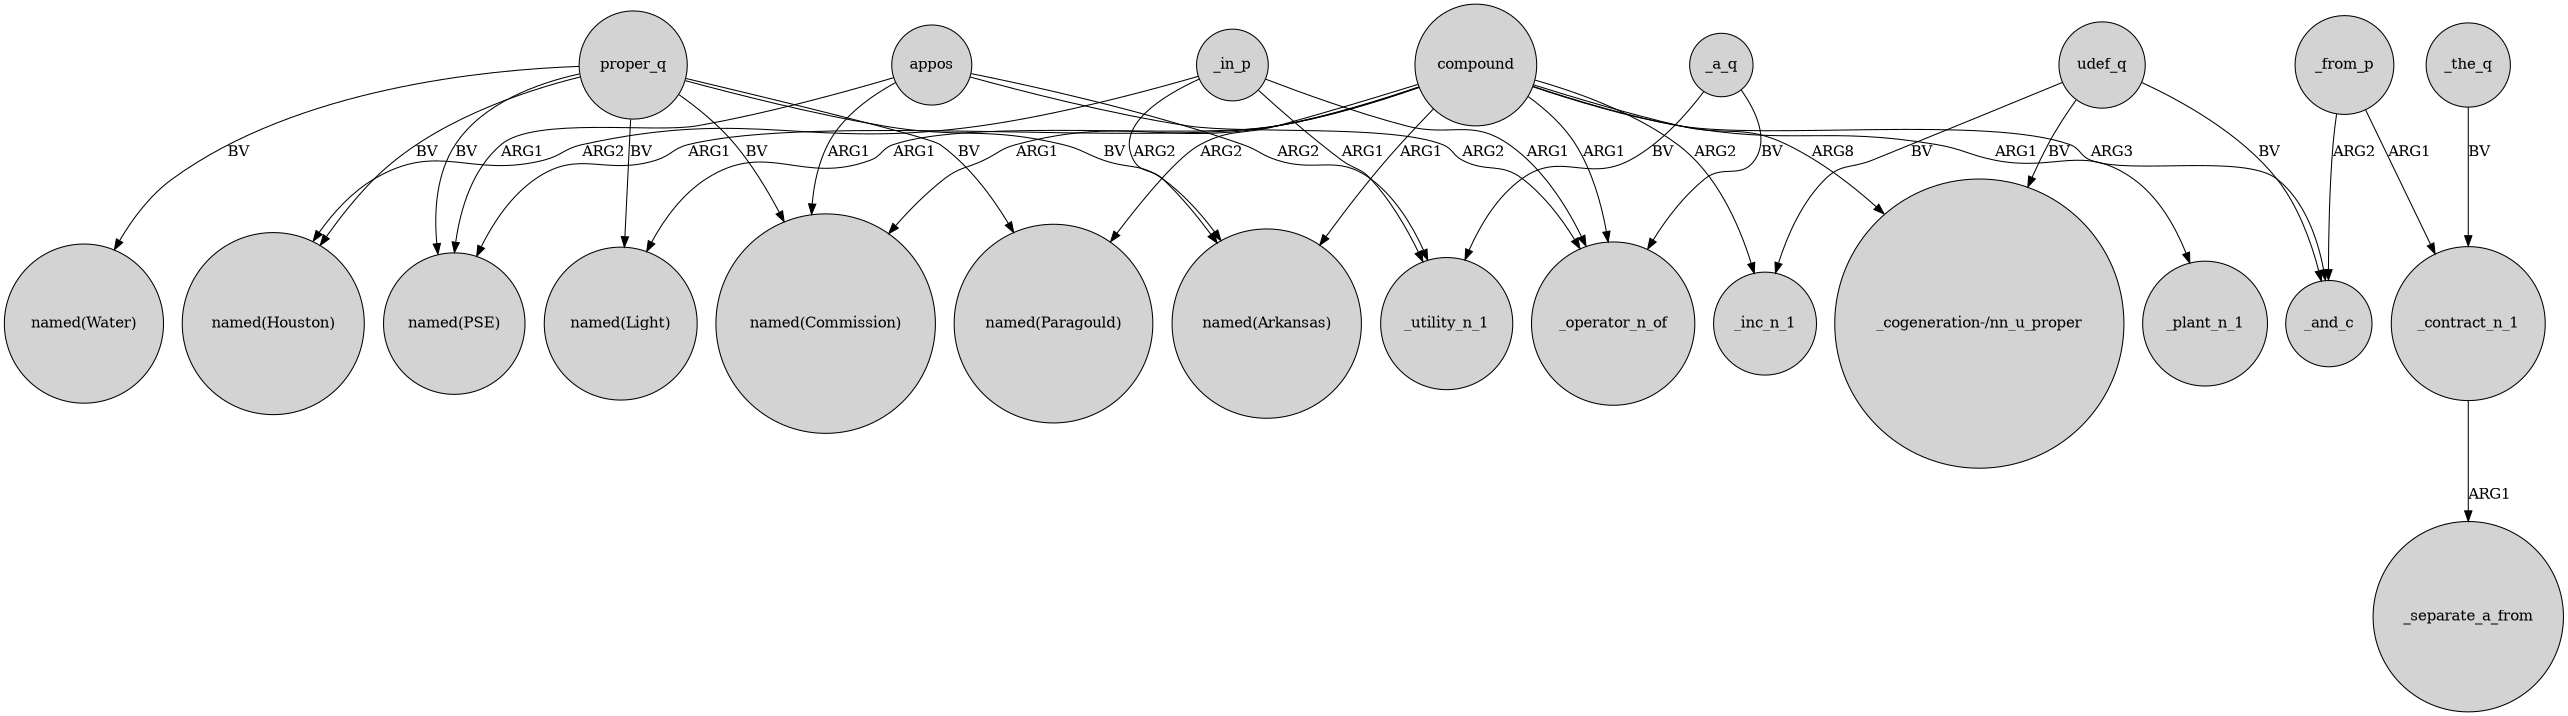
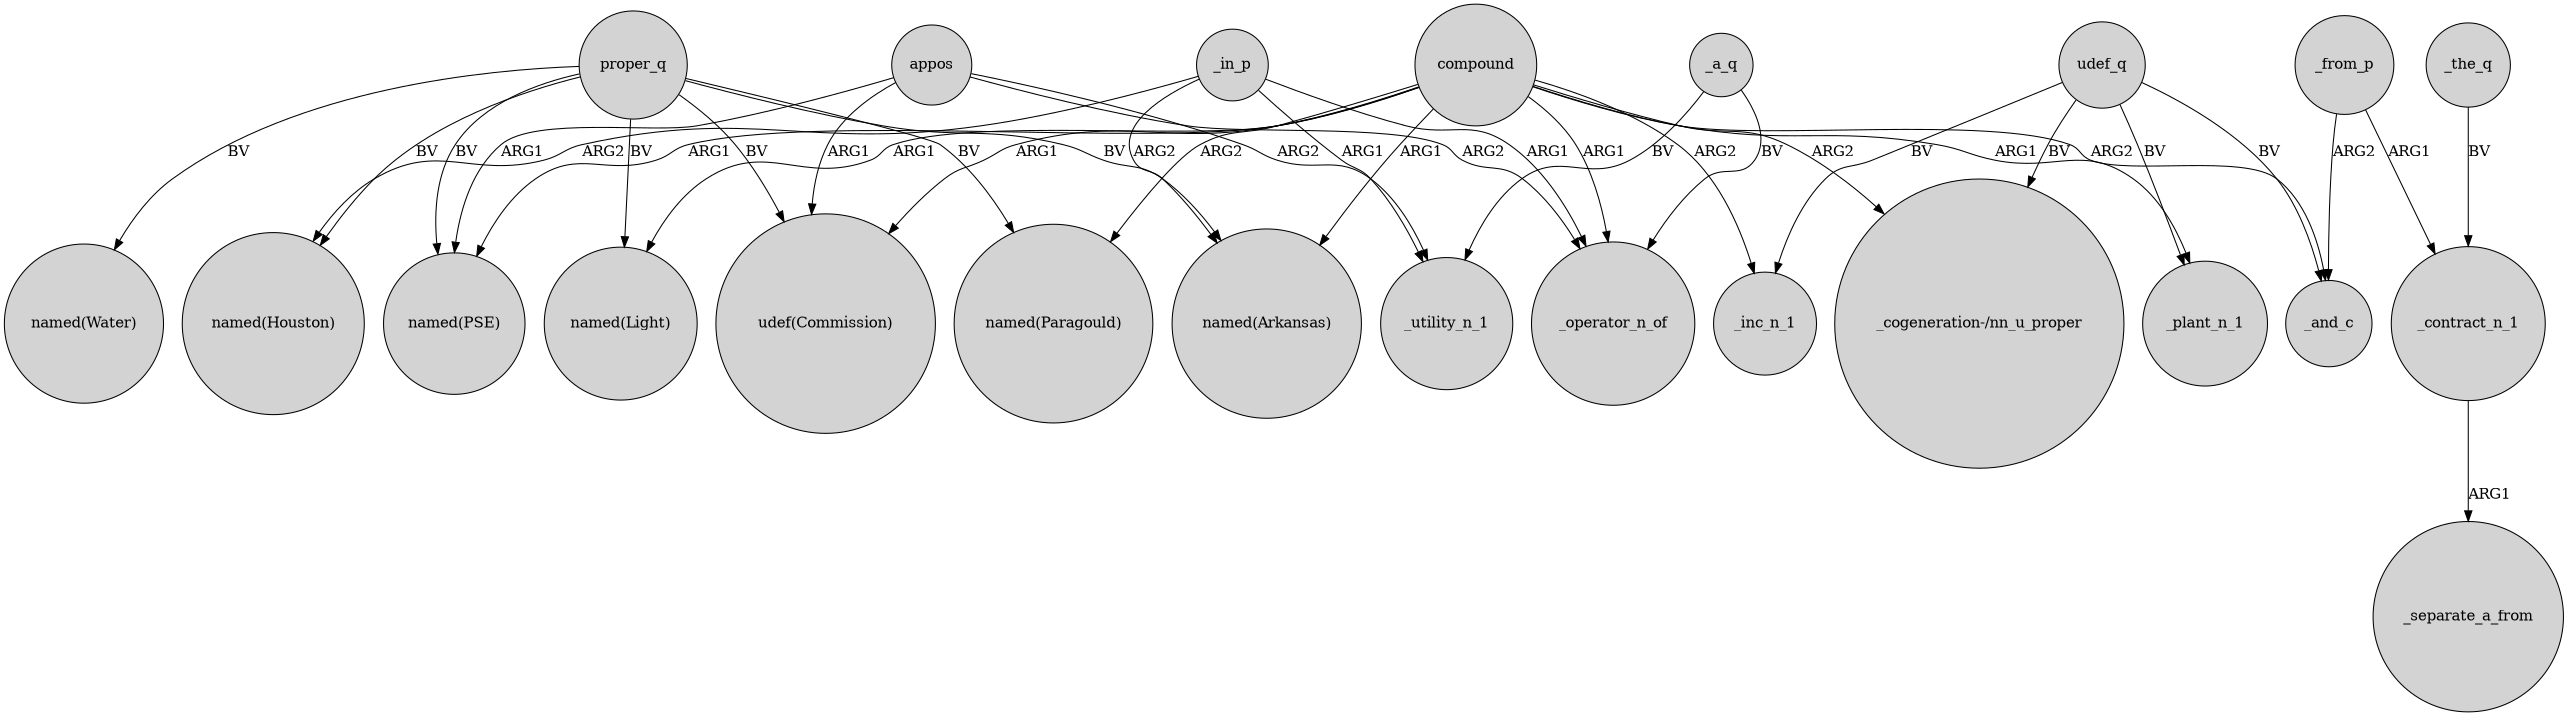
(1833, 152) -> (1833, 152)
(2112, 152) -> (2112, 152)
none -> (2151, 179)
(826, 324) -> (826, 324)
